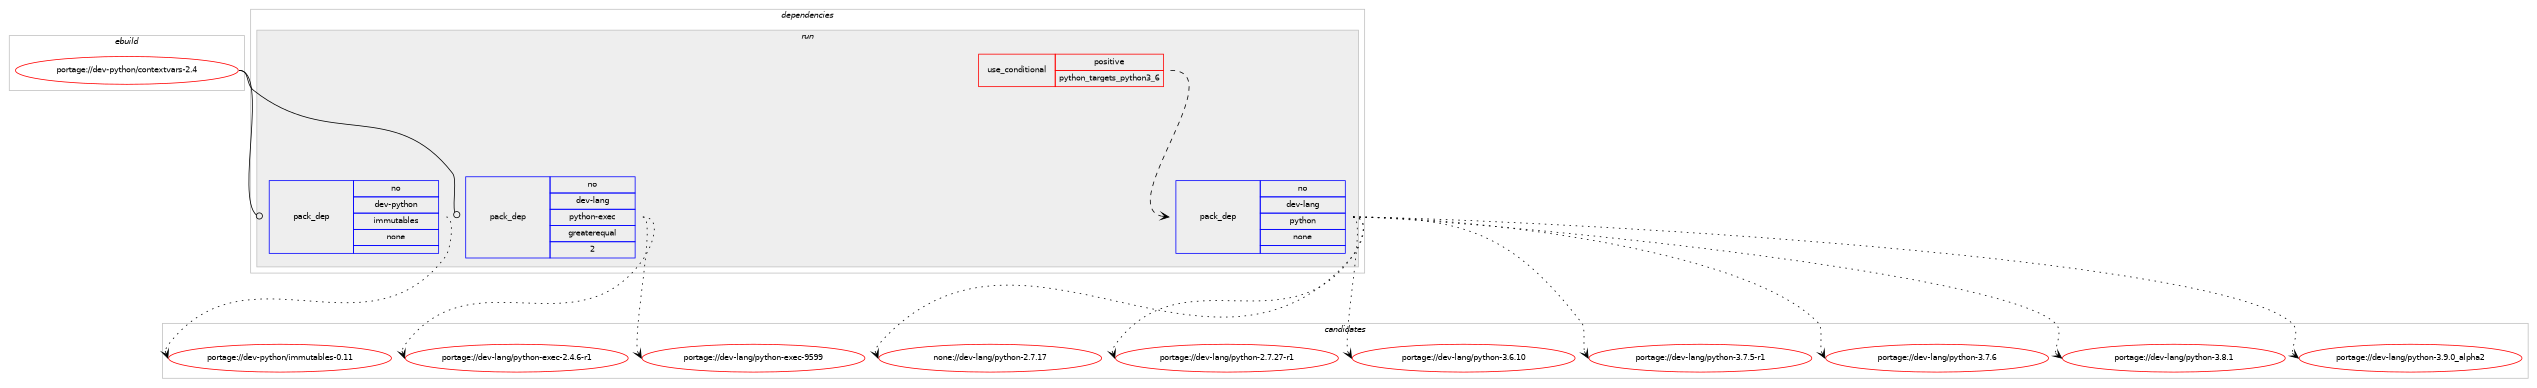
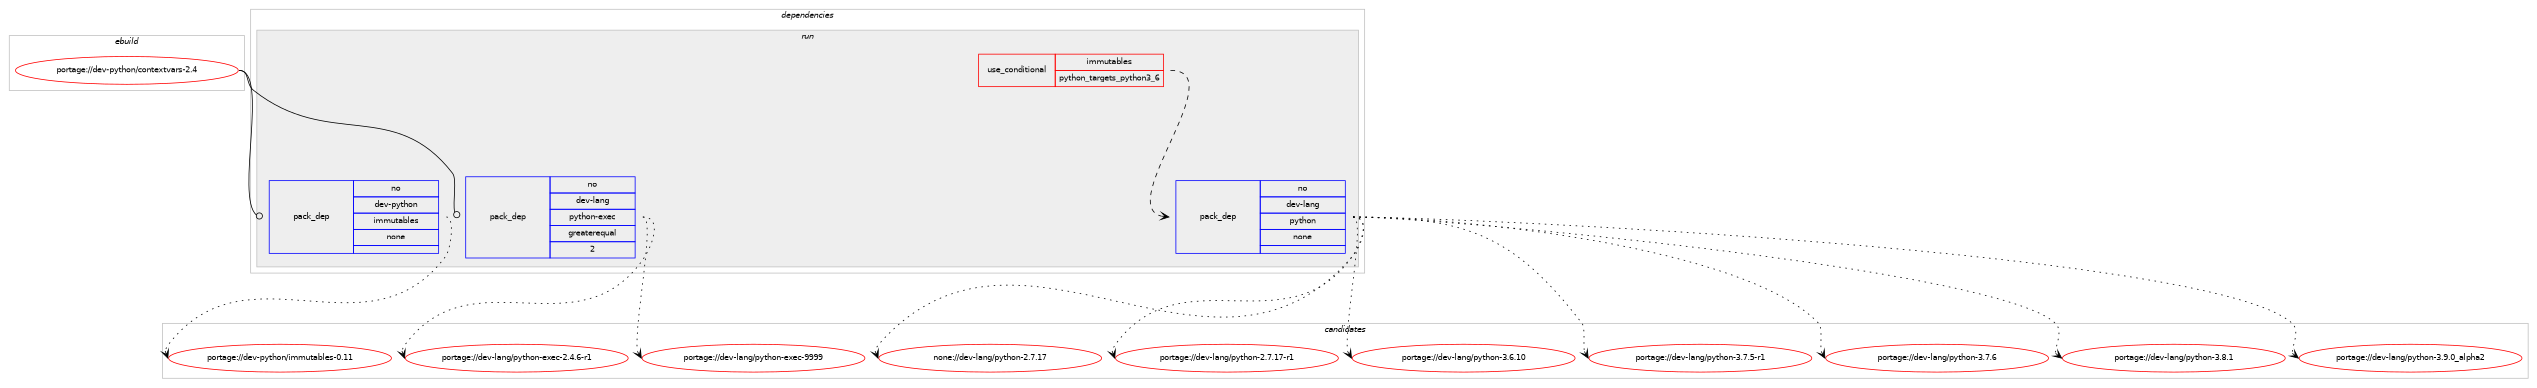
(1109, 62) -> (1109, 62)
(753, 358) -> (753, 358)
(1227, 358) -> (1227, 358)
